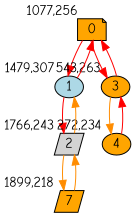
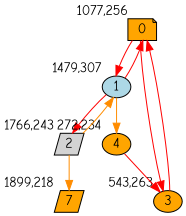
(109, 111) -> (117, 110)
(76, 178) -> none
